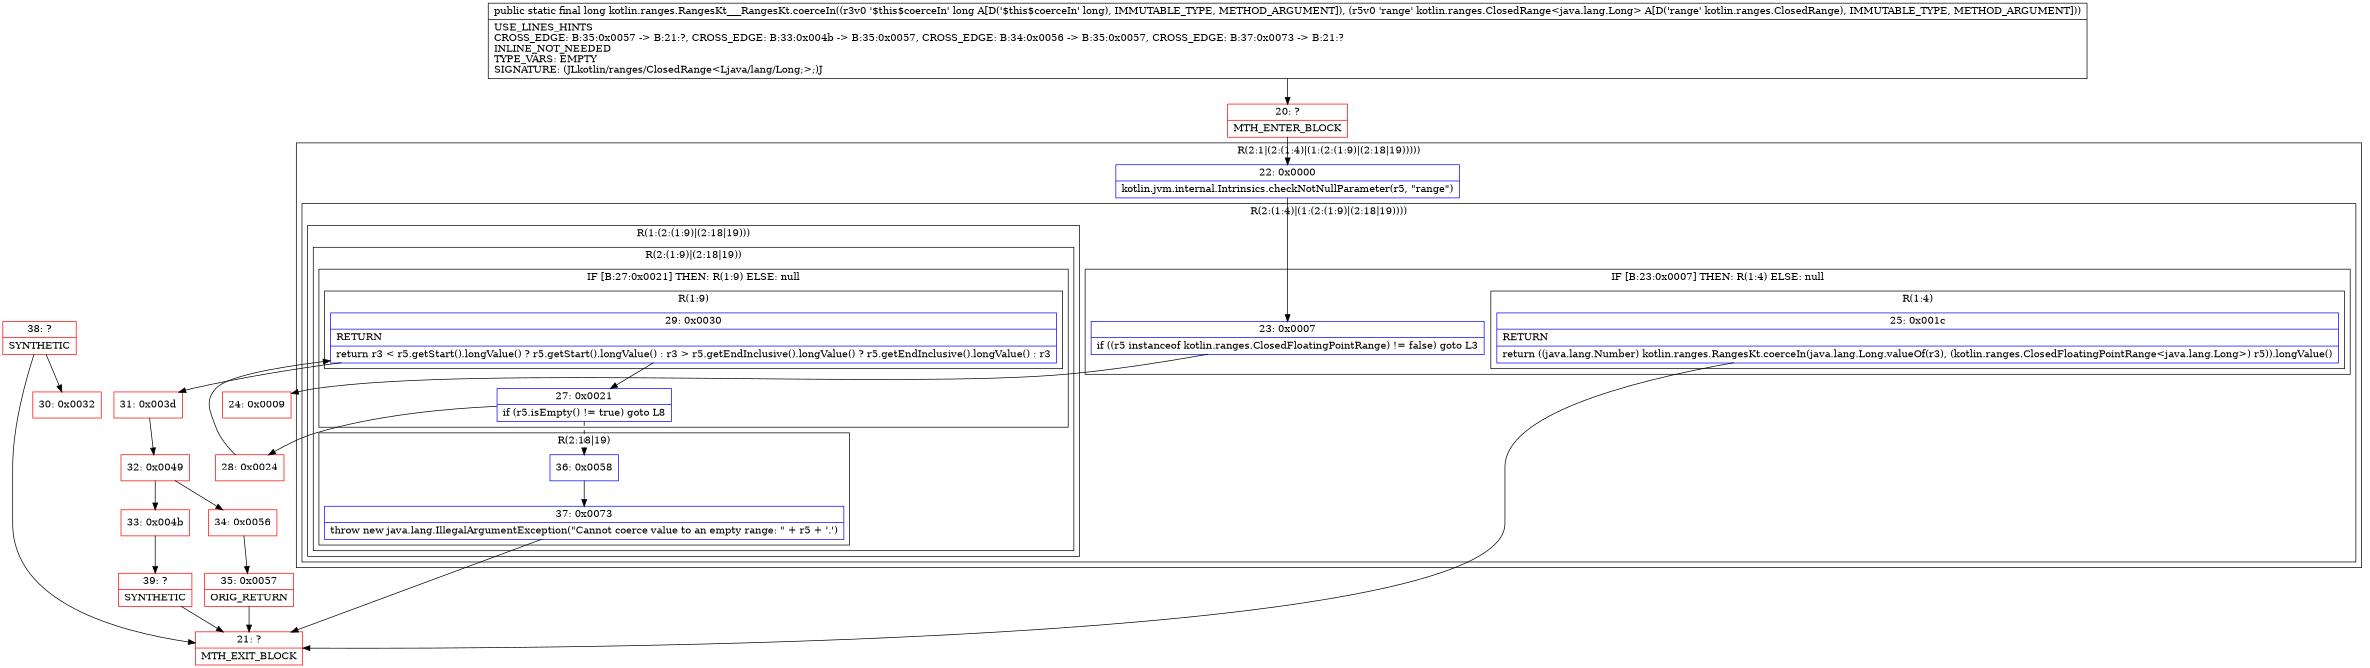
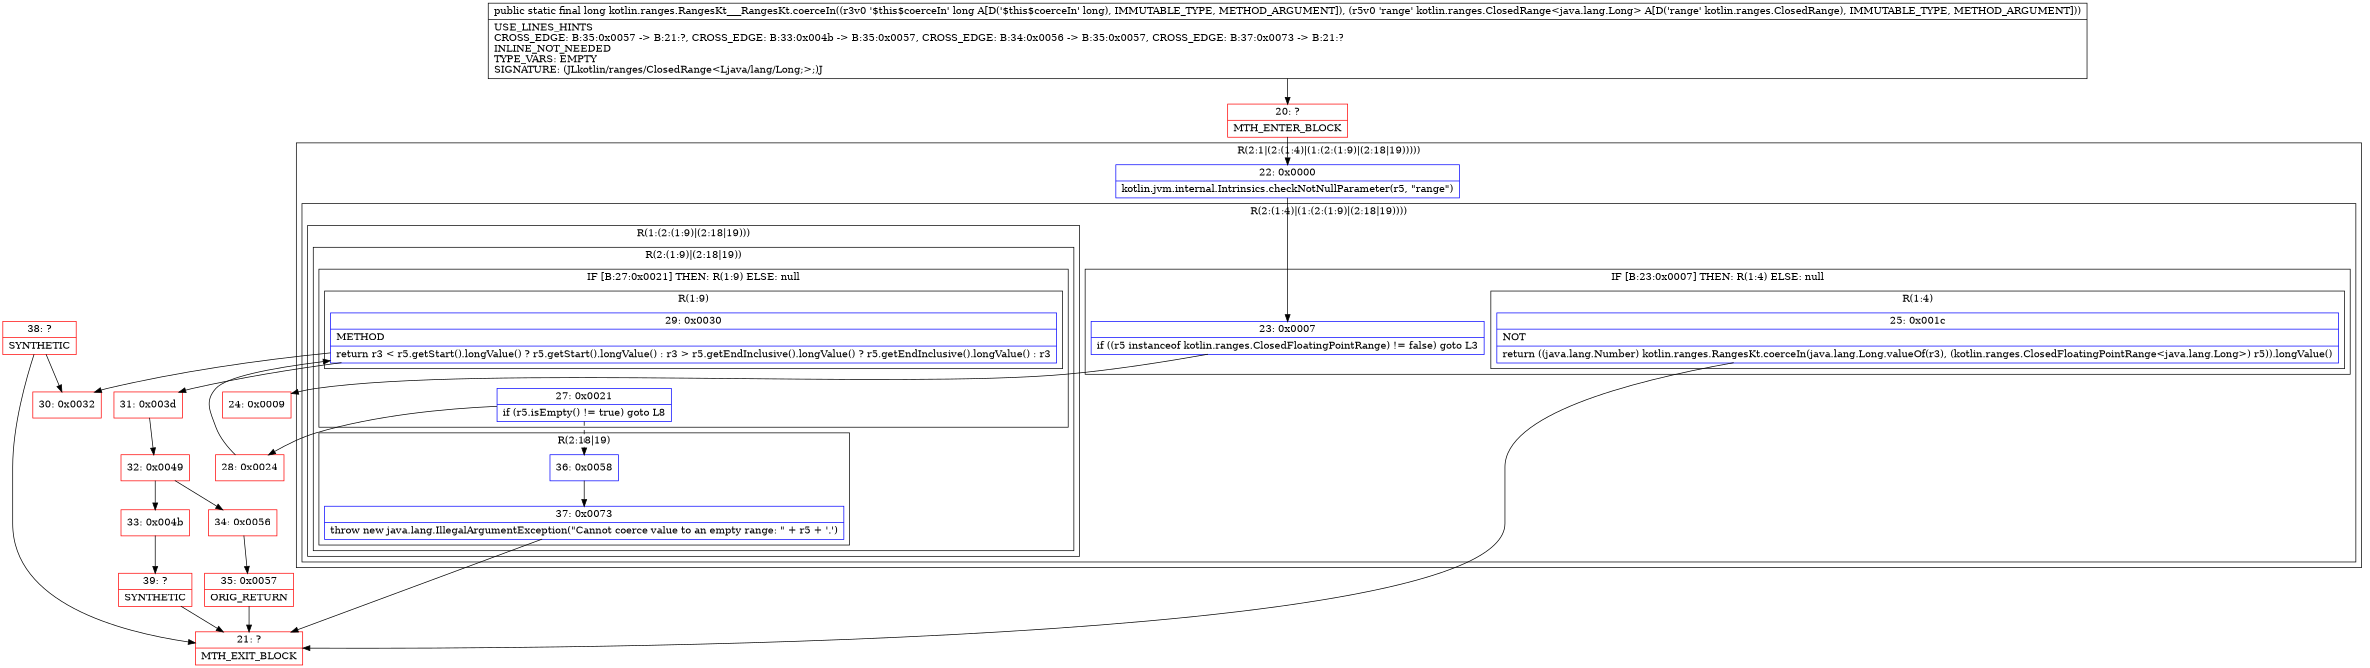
(359, 337) -> (361, 337)
(1525, 337) -> (1514, 337)
(636, 373) -> (215, 368)
